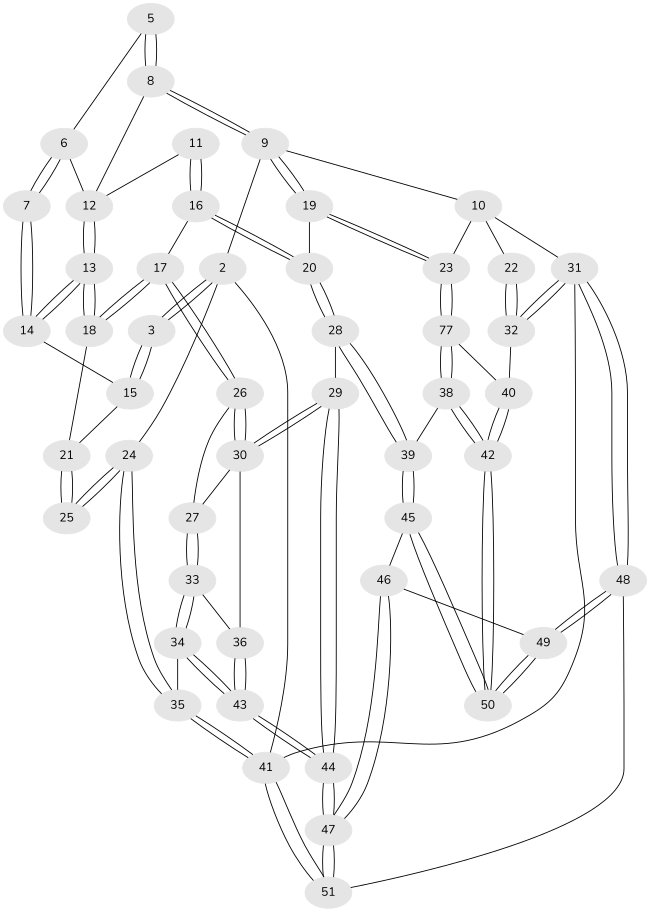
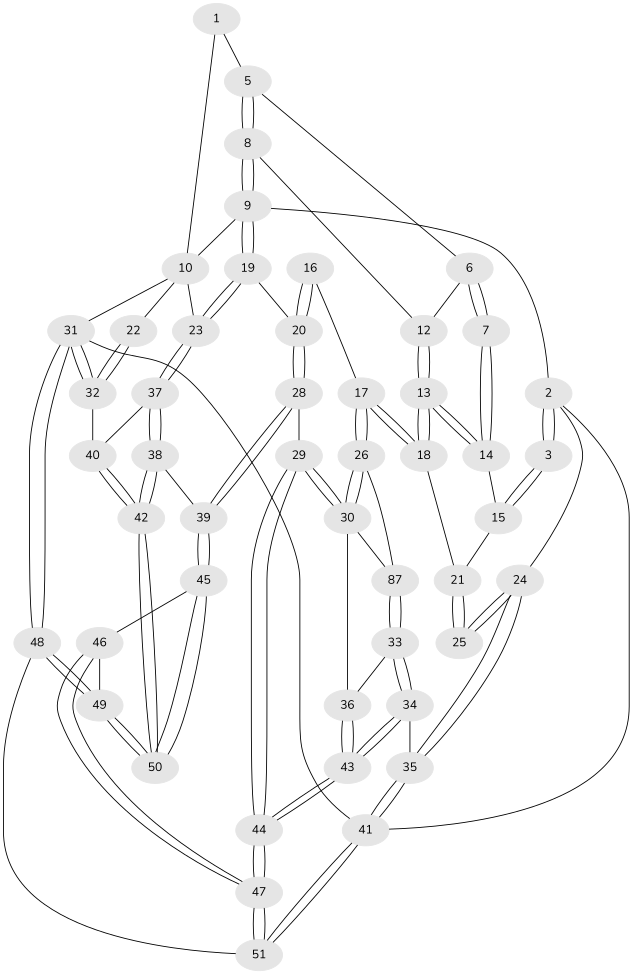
none -> (217, 19)
(196, 144) -> none
(446, 331) -> (155, 393)
(192, 518) -> (395, 581)
